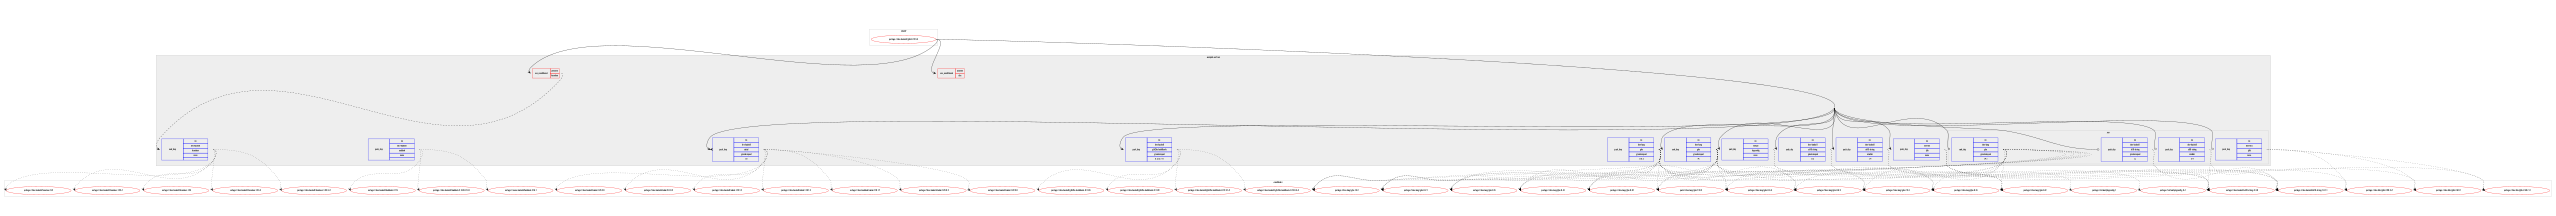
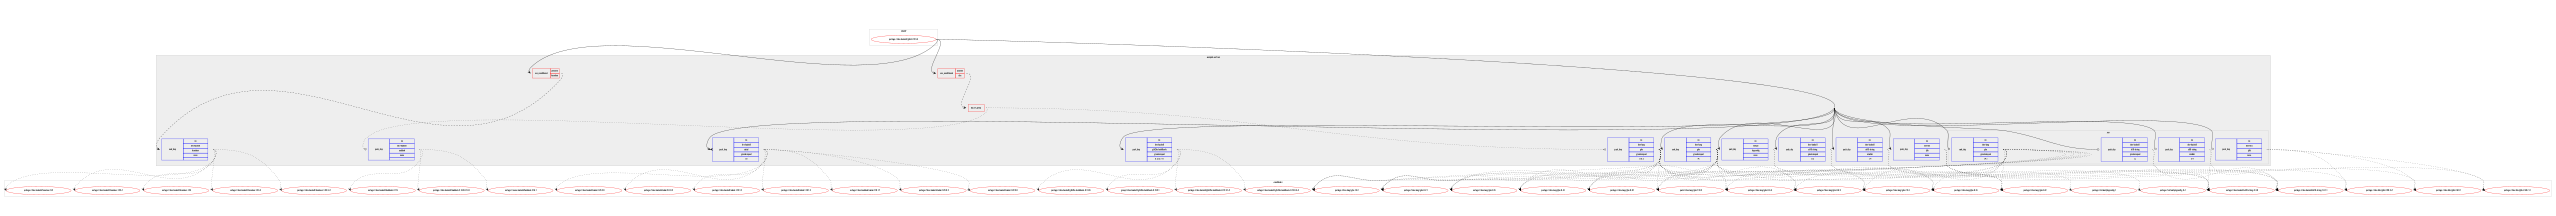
none -> (976, 108)
(1140, 191) -> (1140, 191)
